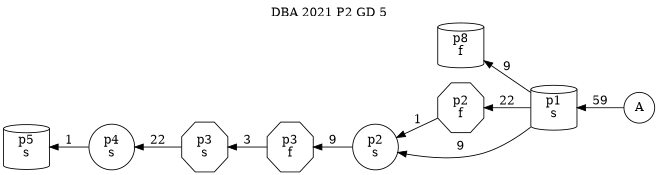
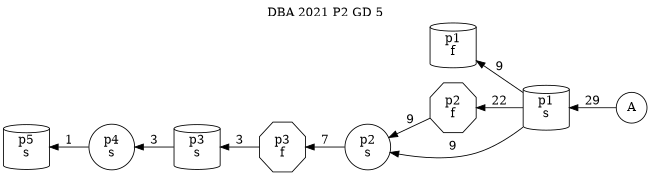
(461, 45) -> (453, 45)
(600, 101) -> (593, 101)
(418, 120) -> (410, 120)
(158, 141) -> (154, 141)
(333, 141) -> (325, 141)
(205, 147) -> (197, 147)
